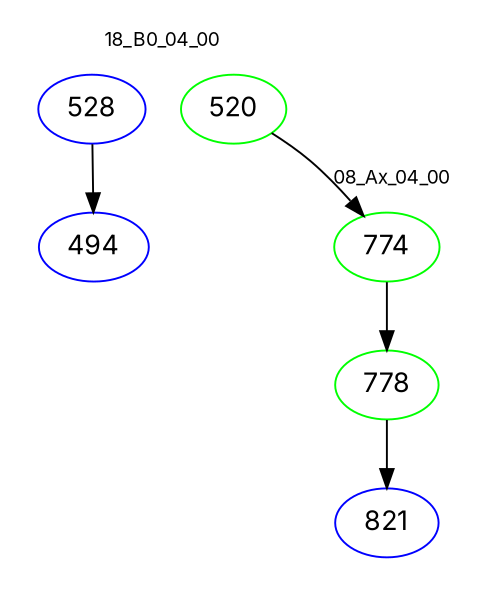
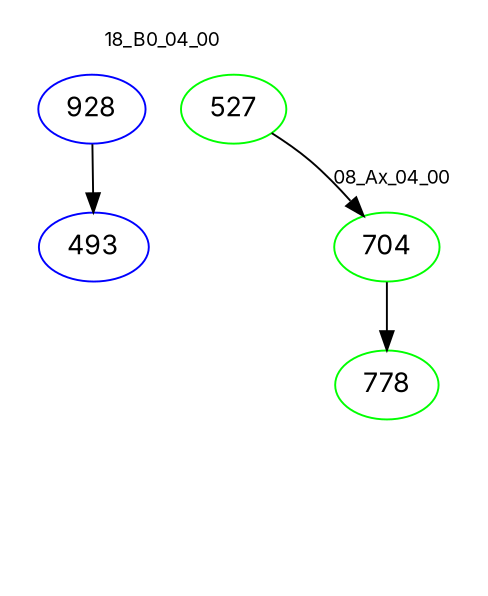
(92, 109) -> (92, 109)
(234, 109) -> (234, 109)
(94, 247) -> (94, 247)
(387, 247) -> (387, 247)
(387, 523) -> none
